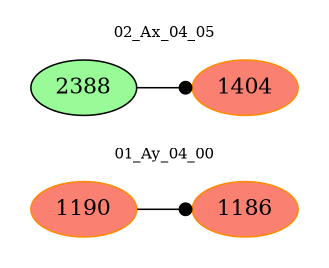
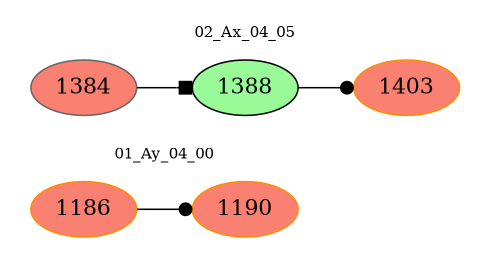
(84, 88) -> (245, 88)
none -> (84, 88)
(245, 88) -> (407, 88)
(158, 209) -> (158, 209)
